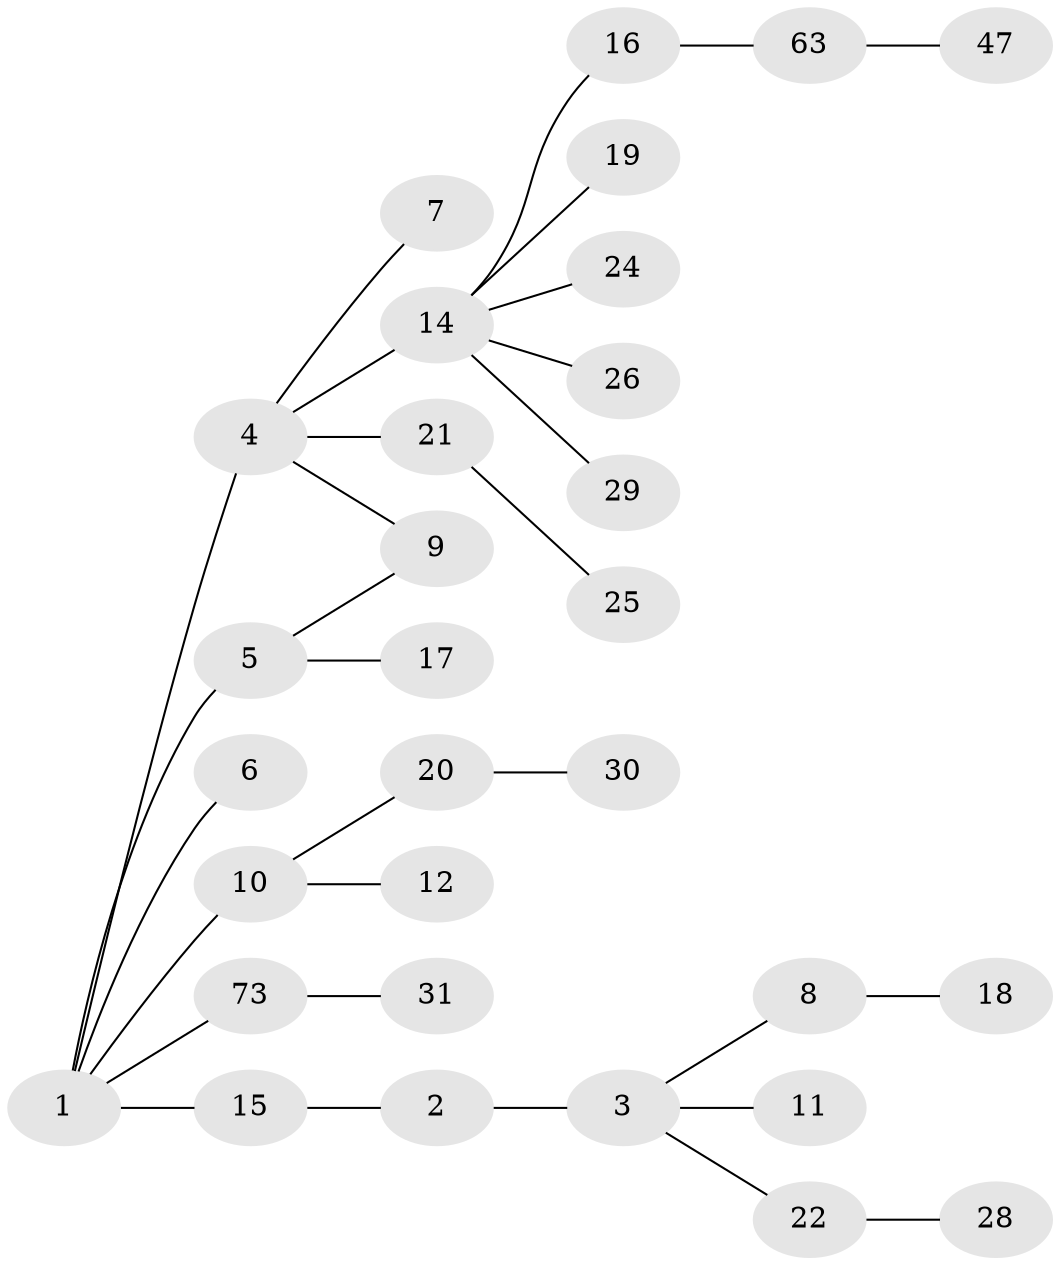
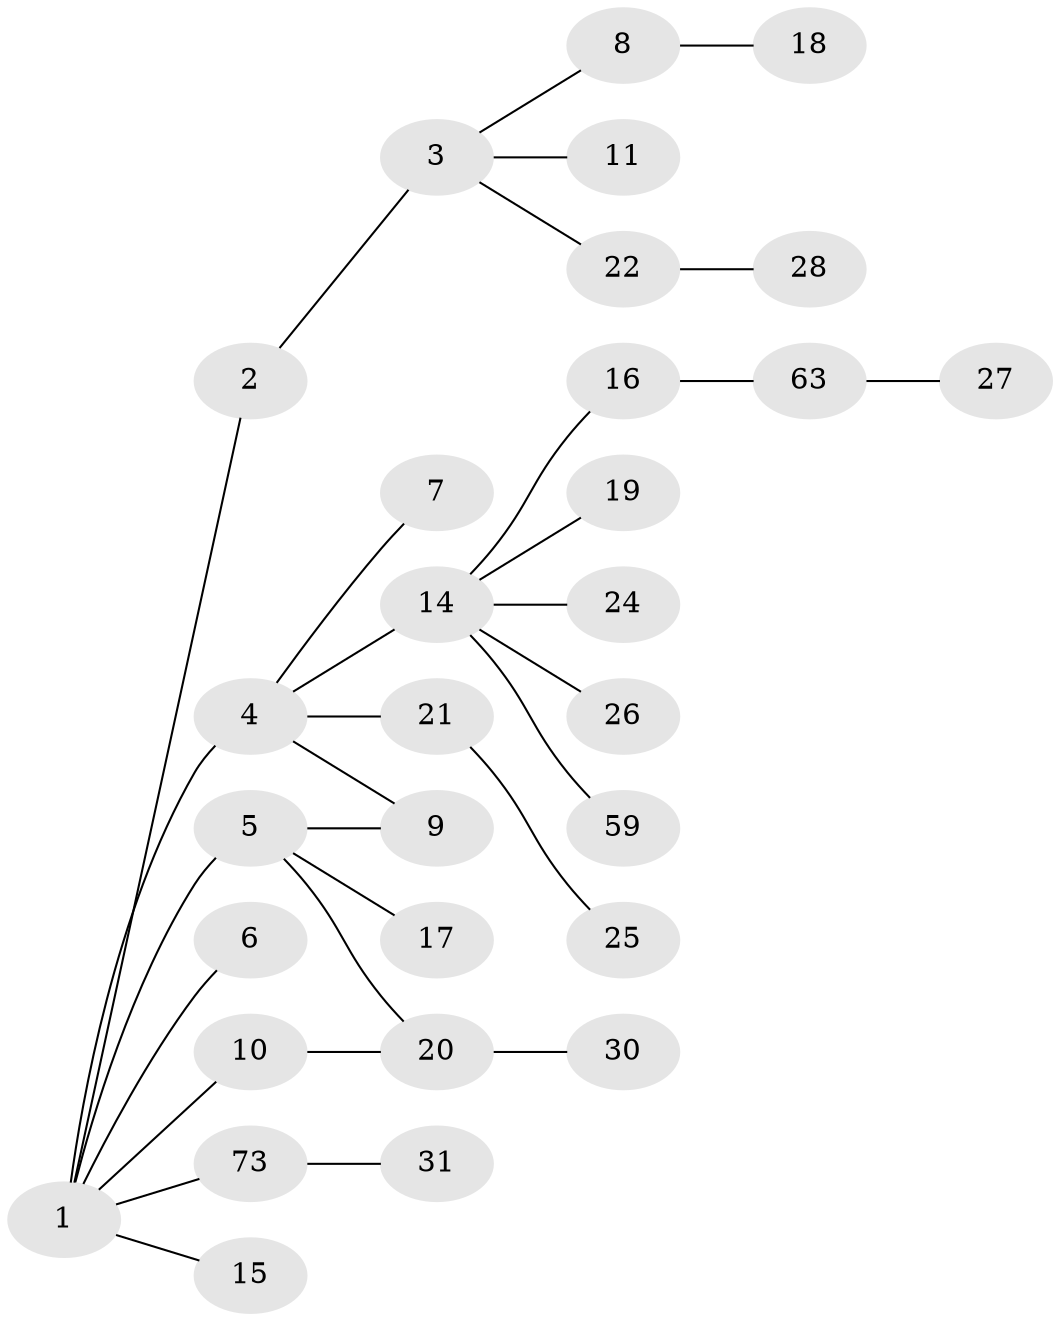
(996, 46) -> (996, 381)
(623, 493) -> (623, 828)
(437, 884) -> none
none -> (344, 940)
(344, 1108) -> (157, 800)
